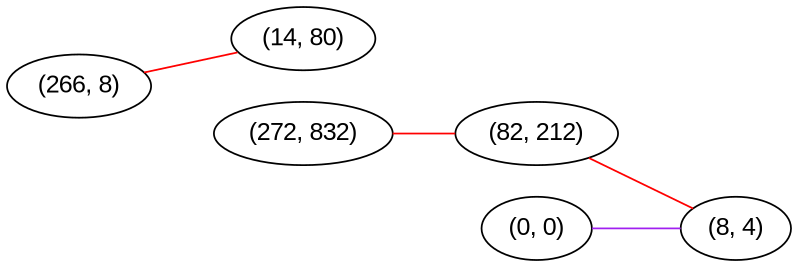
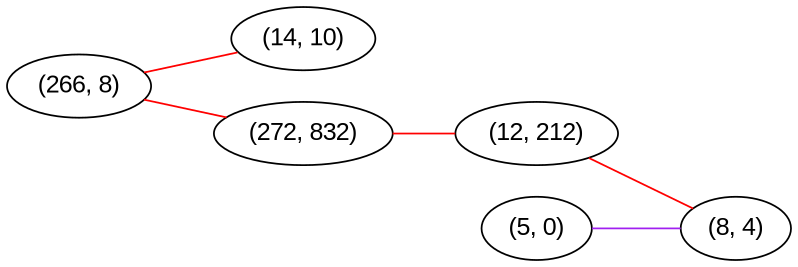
(303, 39) -> (303, 39)
none -> (185, 109)
(537, 134) -> (537, 134)
(537, 228) -> (537, 228)
